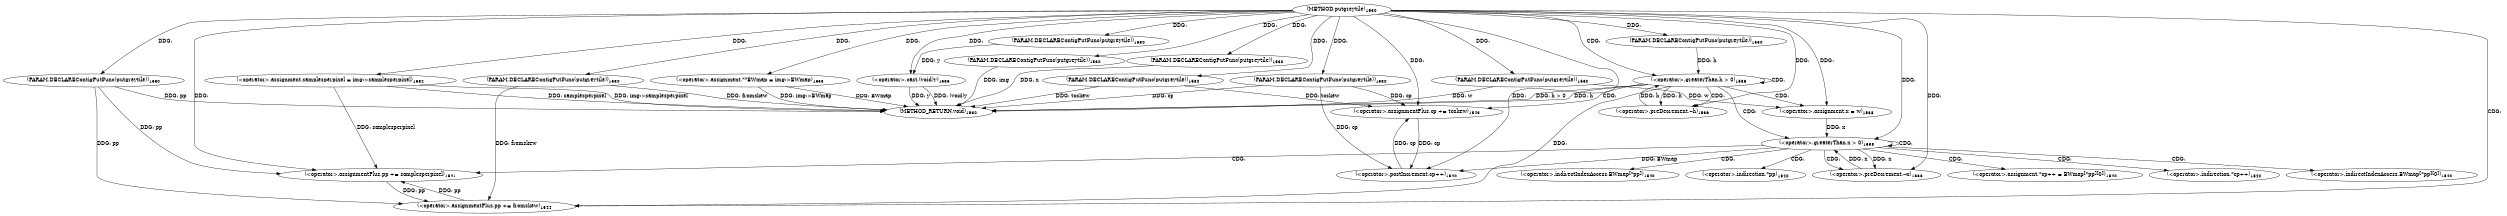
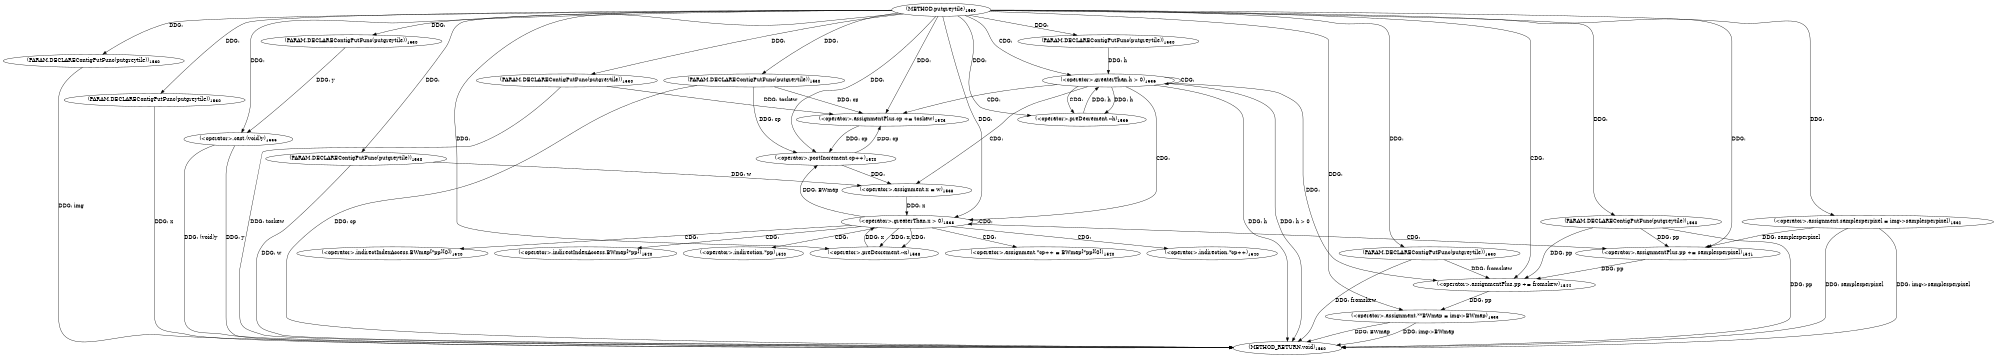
(1682, 18) -> (865, 174)
(434, 191) -> (1467, 300)
